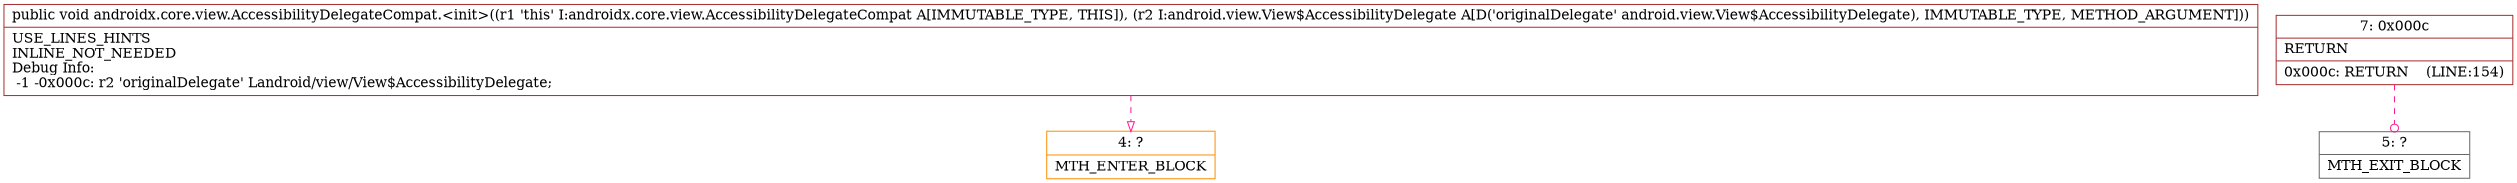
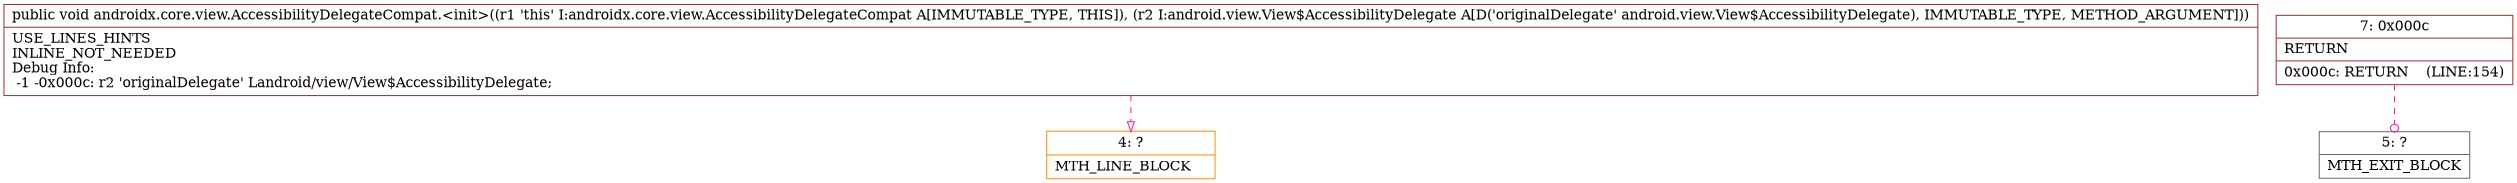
(1131, 166) -> (1123, 166)
